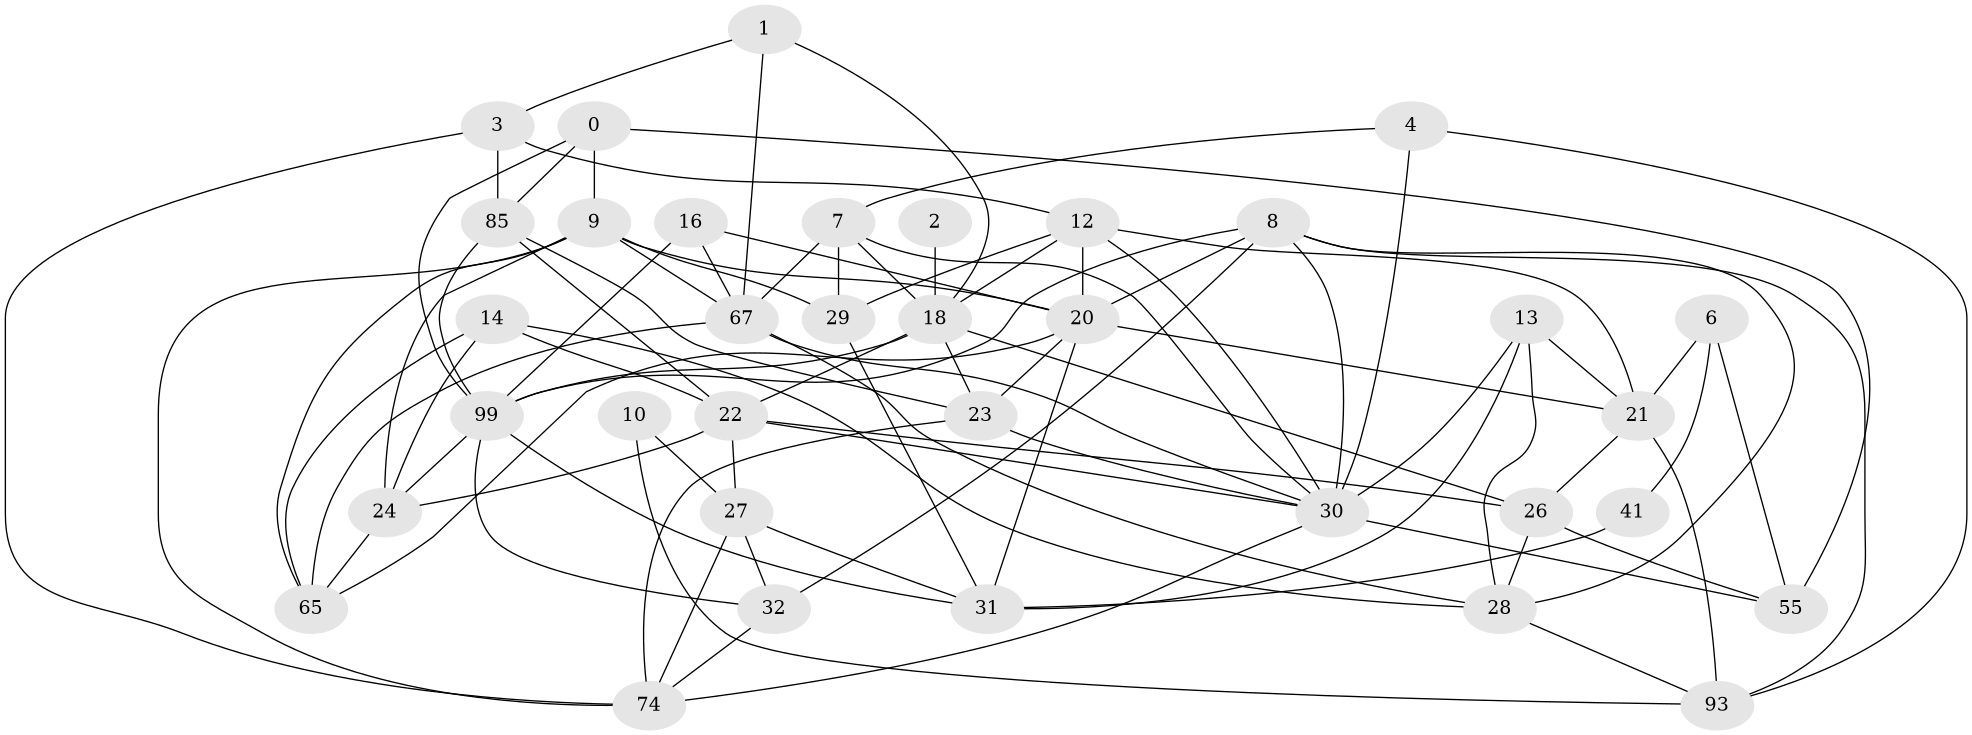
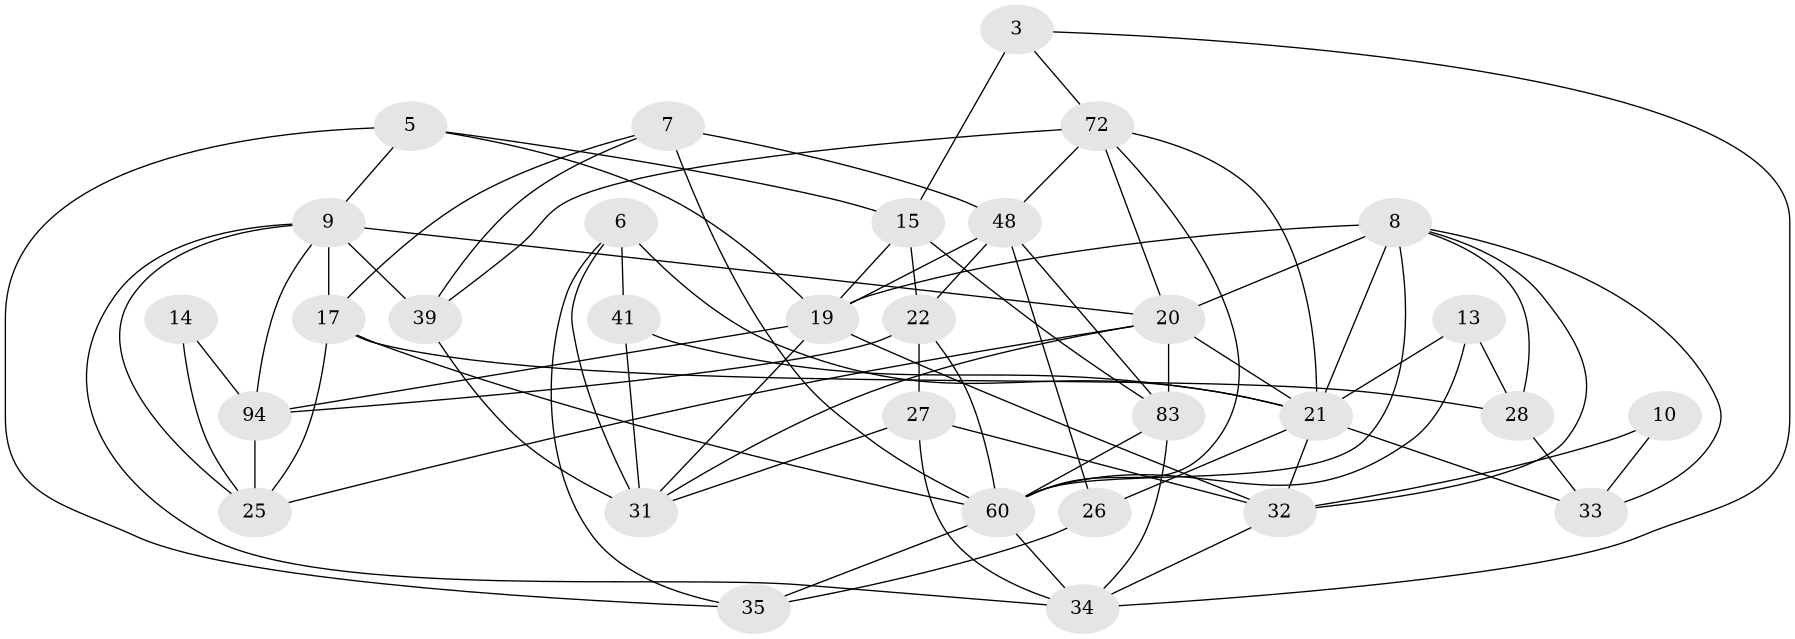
(765, 30) -> none
(594, 126) -> (411, 126)
(1411, 126) -> none
(498, 223) -> (908, 223)
(691, 223) -> none
(935, 223) -> none
(1083, 223) -> (1097, 126)
(742, 319) -> (329, 319)
(839, 319) -> (425, 319)
(935, 319) -> (1005, 223)
none -> (1356, 319)
(613, 366) -> none
none -> (824, 369)
(487, 416) -> (822, 319)
(981, 416) -> (1169, 416)
none -> (1301, 458)
(1153, 463) -> none
(686, 464) -> (1477, 475)
(385, 513) -> (255, 416)
(1332, 513) -> (998, 513)
(979, 515) -> none
(1324, 562) -> (577, 348)
(1518, 562) -> none
(311, 609) -> (255, 513)
(1791, 609) -> (754, 609)
(649, 706) -> (1083, 609)
(1717, 706) -> (1591, 513)
